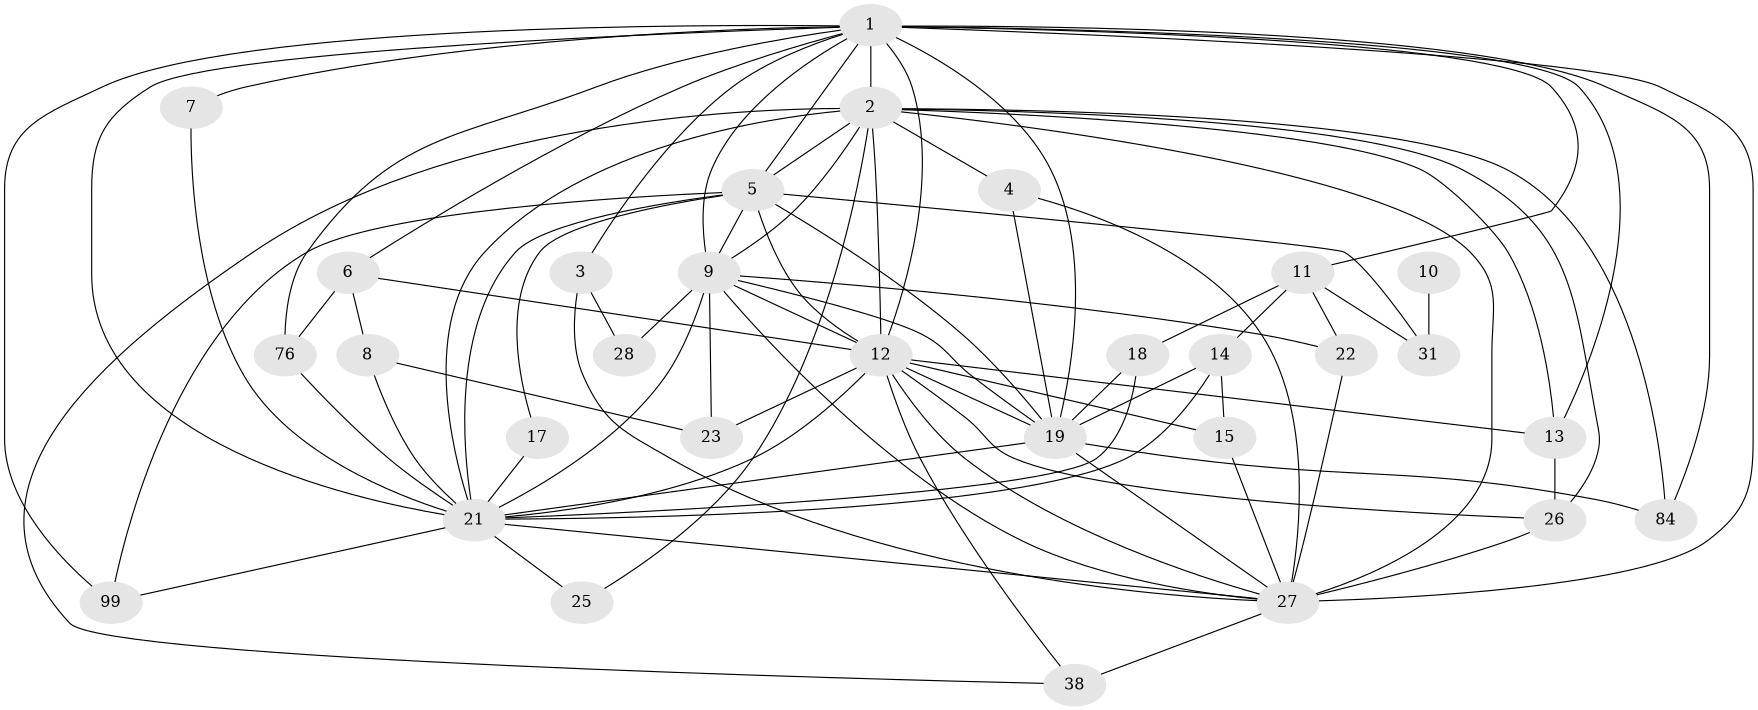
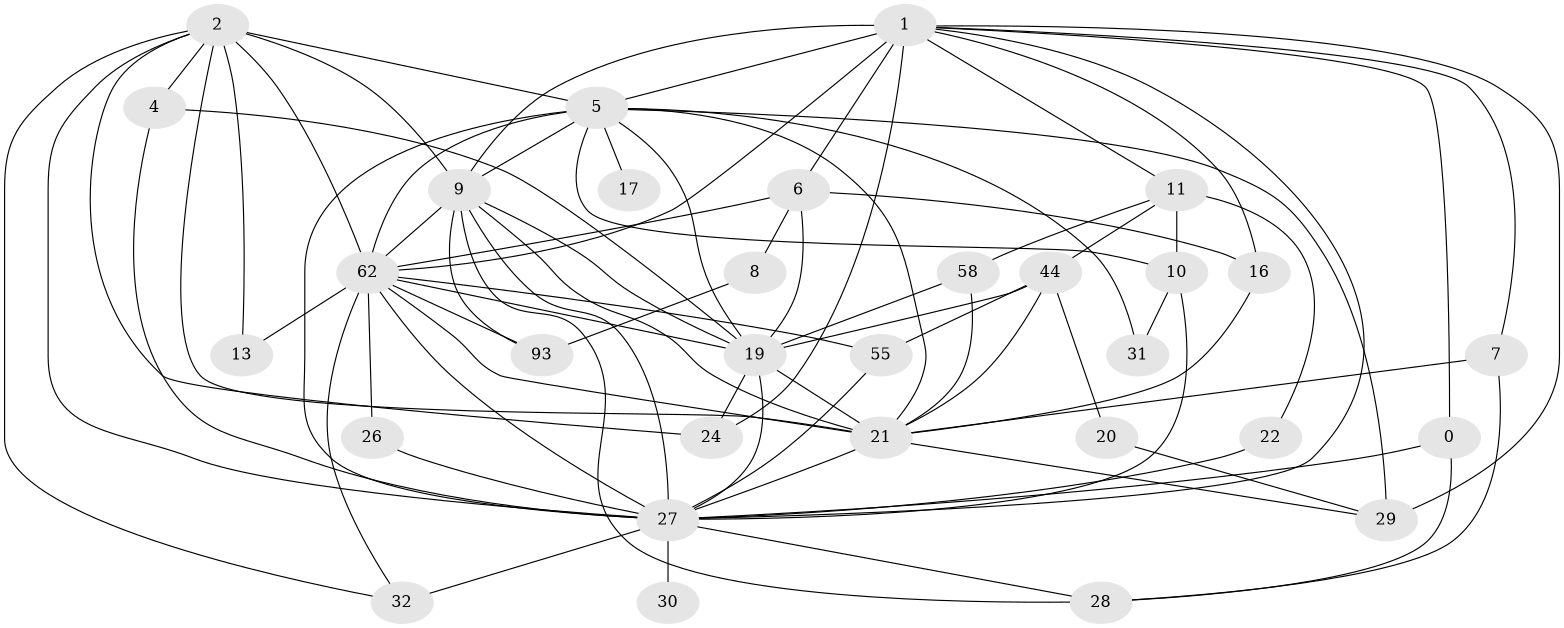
(871, 67) -> none
(162, 83) -> none
(1587, 99) -> none
(1377, 145) -> none
(1059, 191) -> (800, 278)
none -> (823, 243)
(581, 273) -> (1449, 438)
(1016, 301) -> none
(1366, 314) -> (1177, 232)
(285, 355) -> (1259, 273)
(881, 355) -> (368, 273)
(1138, 355) -> (968, 273)
(1220, 355) -> (1051, 273)
none -> (305, 360)
(712, 438) -> (542, 355)
none -> (1107, 438)
(1225, 438) -> (881, 355)
(406, 445) -> none
none -> (1136, 465)
(506, 479) -> none
(1555, 479) -> none
(1666, 520) -> (712, 438)
none -> (1419, 557)
none -> (885, 561)
(111, 603) -> (1386, 520)
(582, 603) -> none
none -> (668, 603)
(1075, 685) -> (402, 603)
